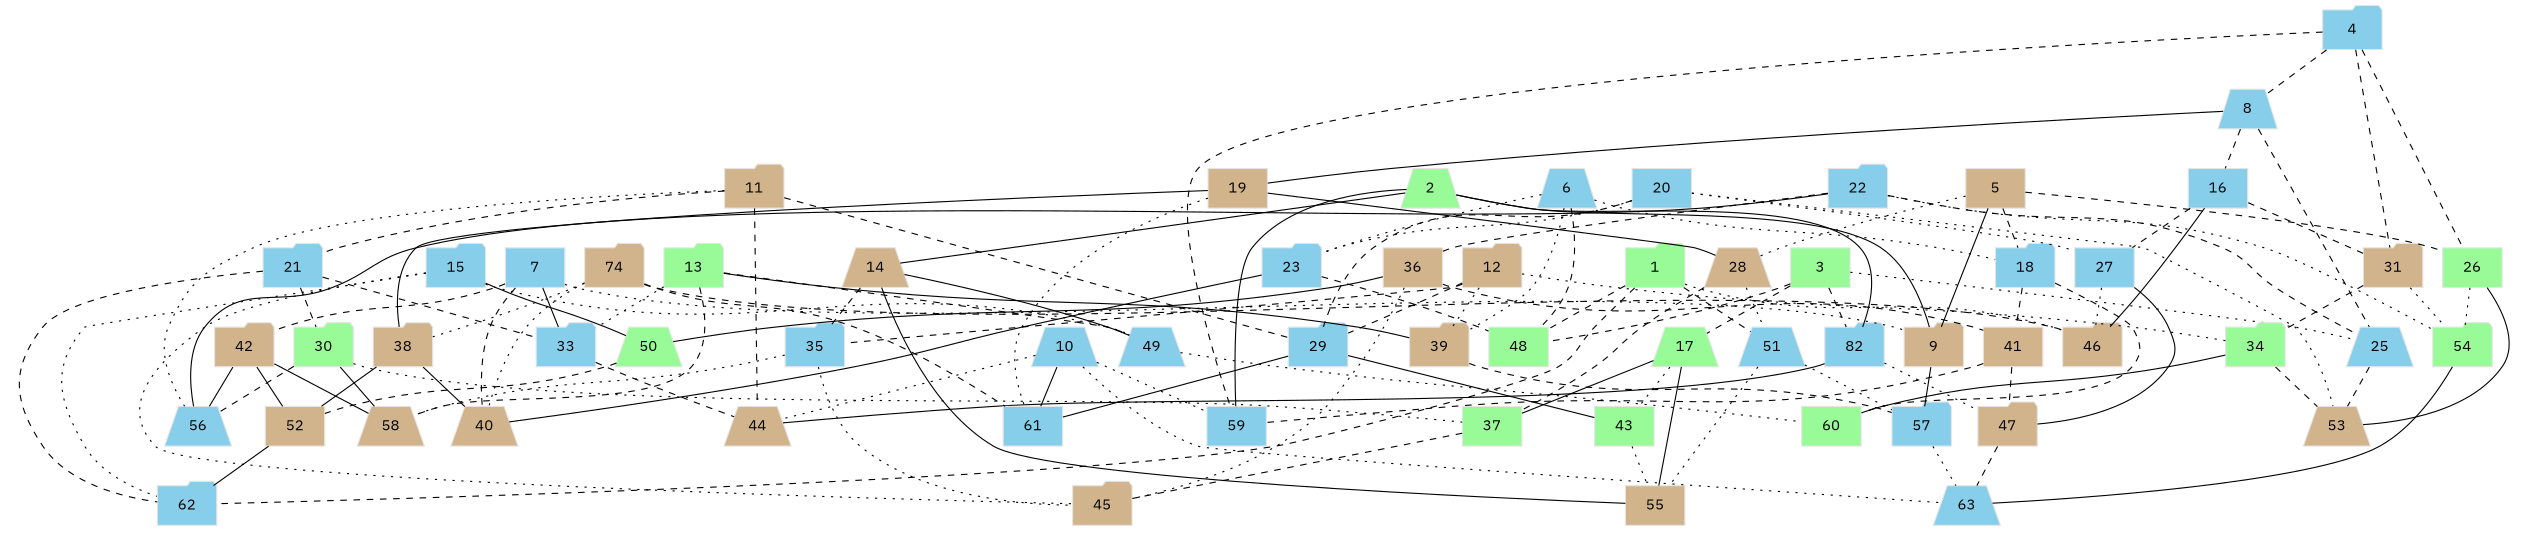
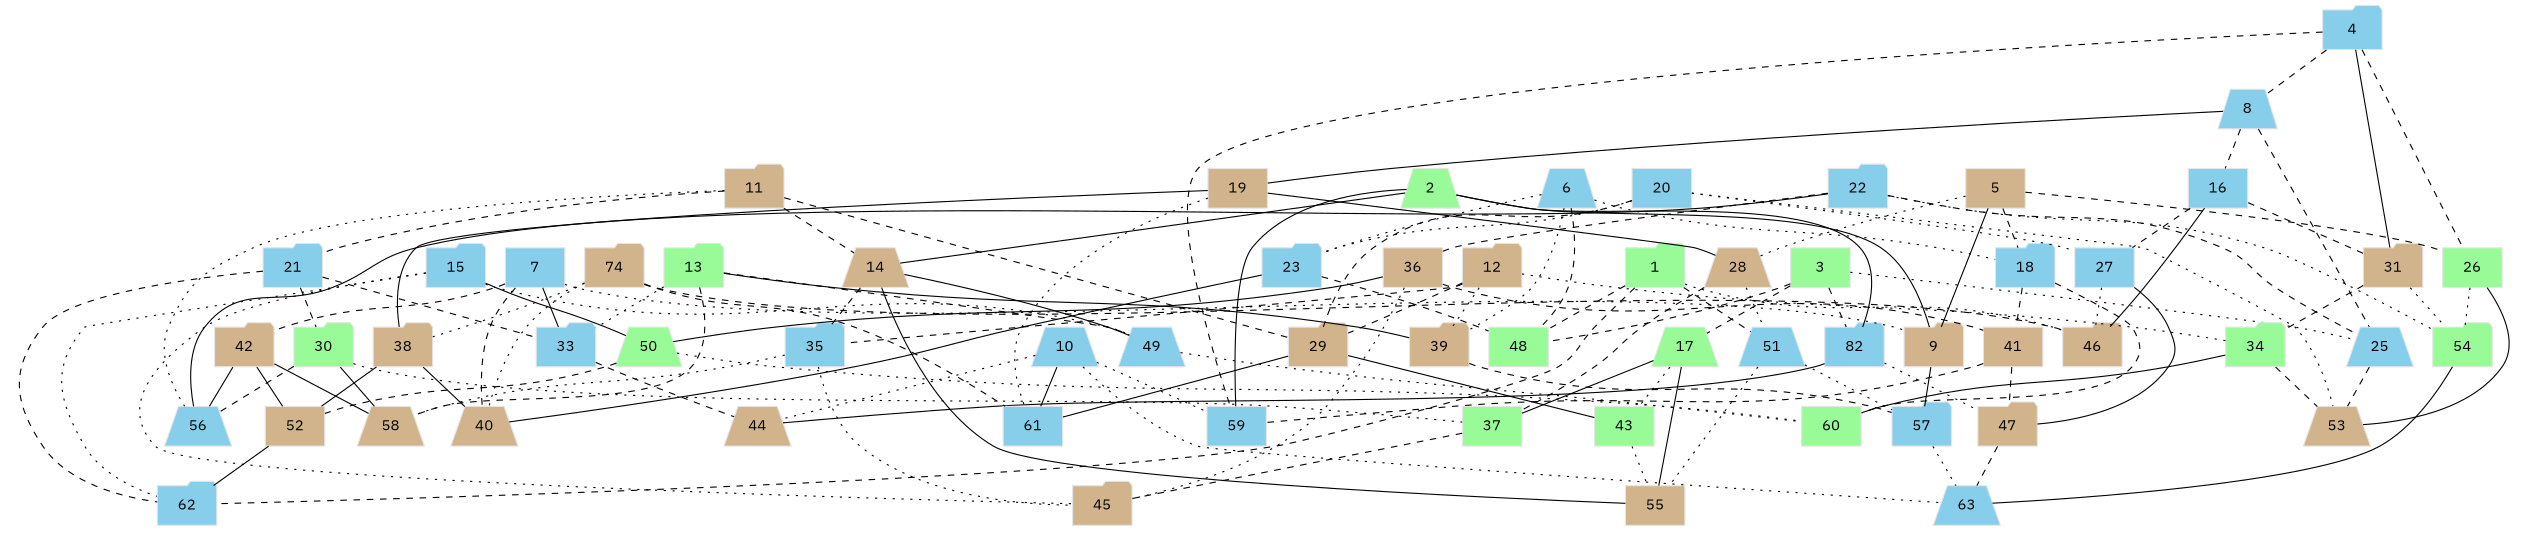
(2373, 149) -> (2373, 149)
(756, 292) -> (819, 231)
(1318, 347) -> (1318, 347)
none -> (1211, 389)
